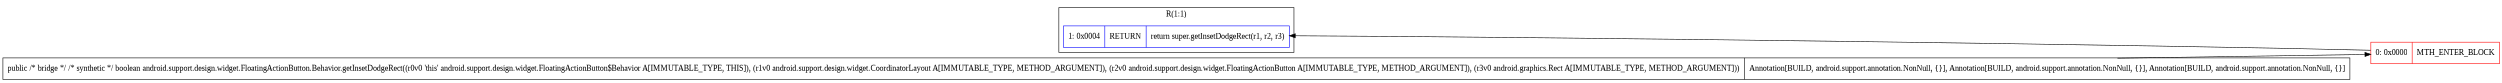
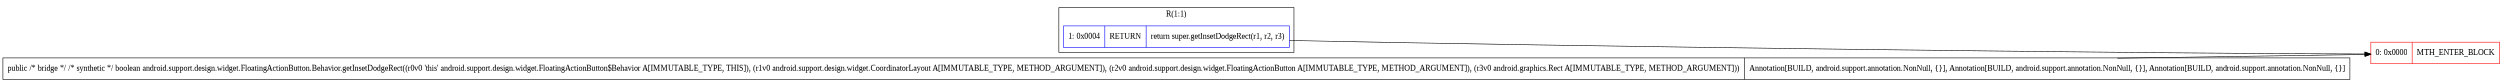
(1833, 41) -> (1827, 49)
